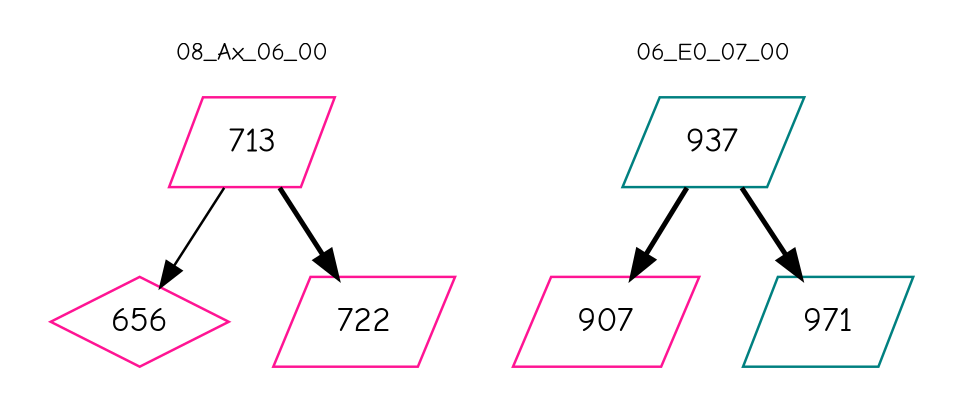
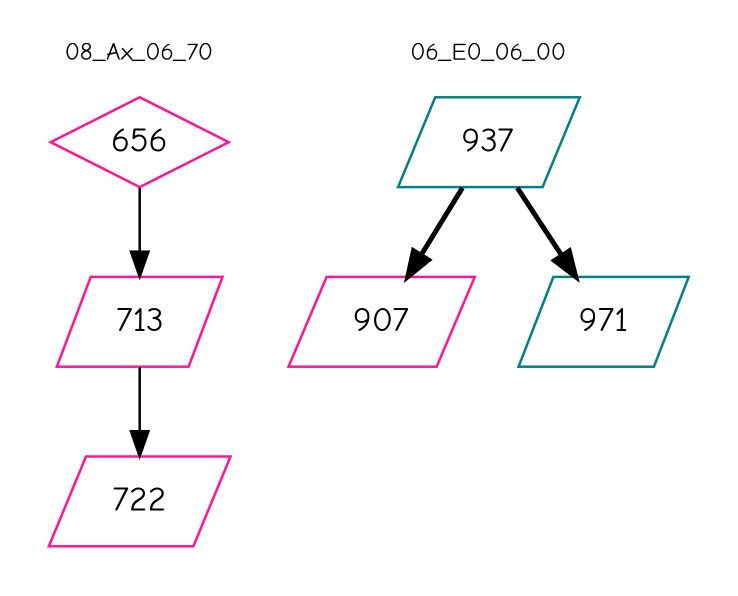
(252, 54) -> (140, 54)
(713, 54) -> (489, 54)
(301, 222) -> (140, 399)
(199, 227) -> (140, 220)
